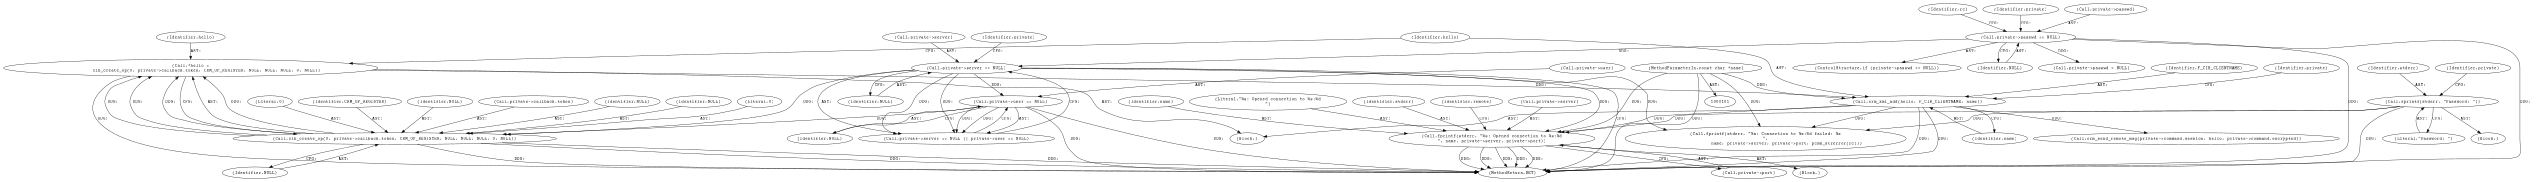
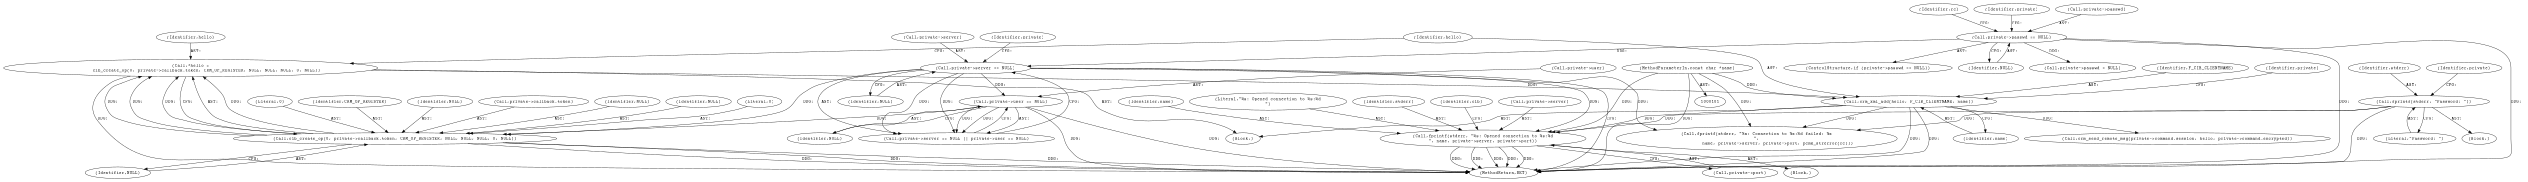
(1467, 102) -> (1462, 102)
